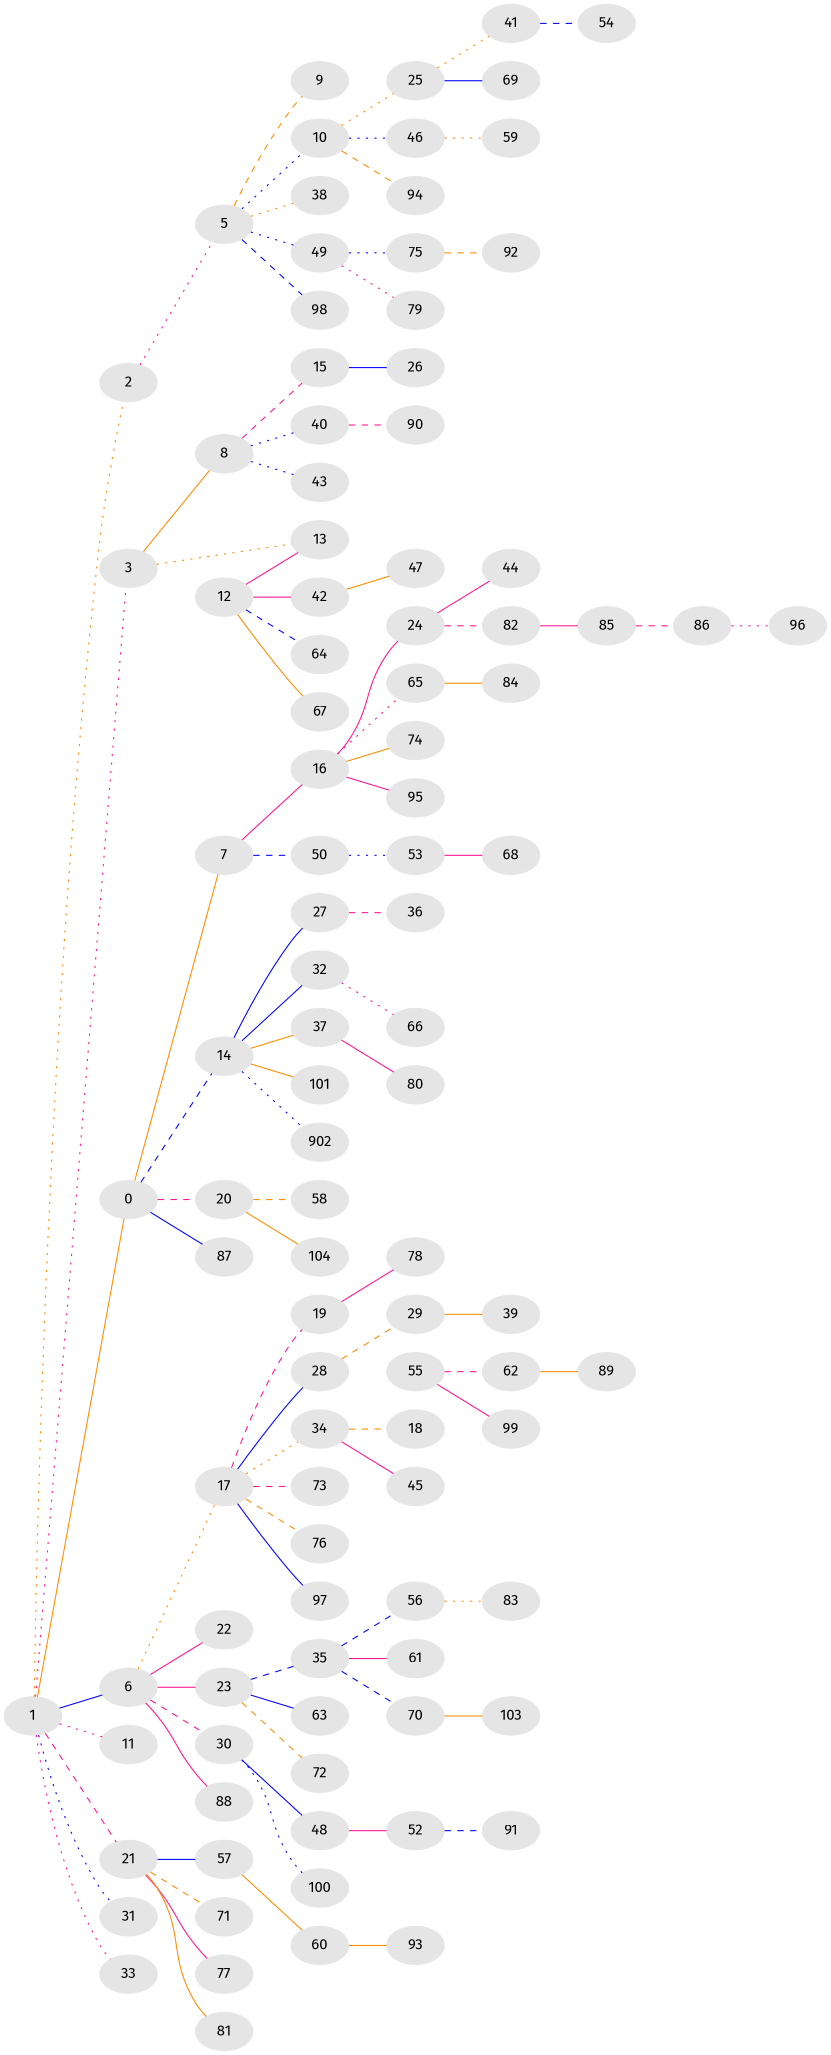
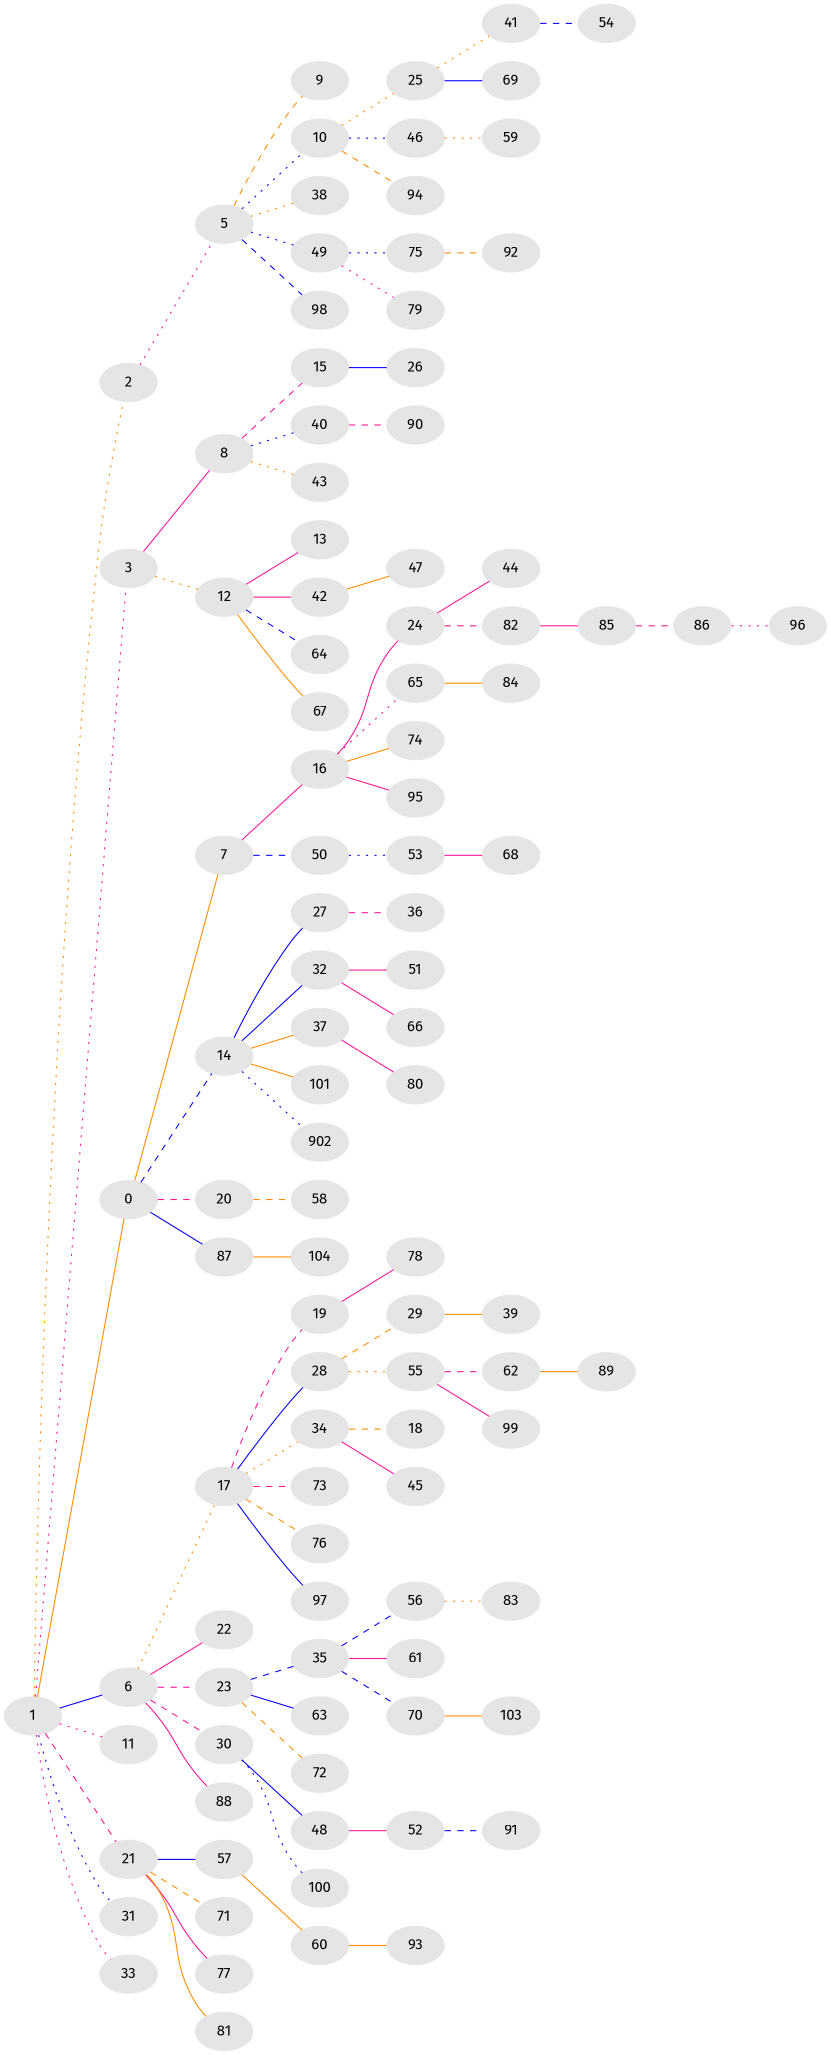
(272, 468) -> (272, 468)
(176, 511) -> (176, 511)
(224, 554) -> (177, 583)
none -> (415, 970)
(368, 999) -> (368, 999)
(272, 1228) -> (272, 1257)
none -> (368, 1372)
(177, 1687) -> (177, 1687)
